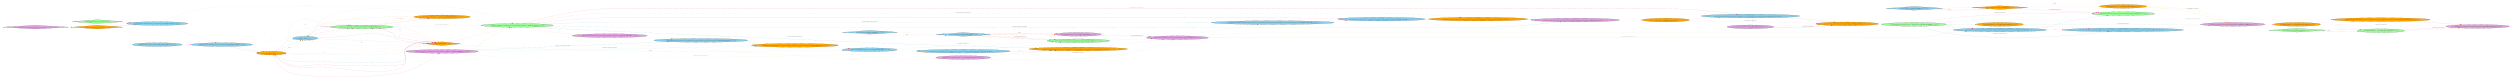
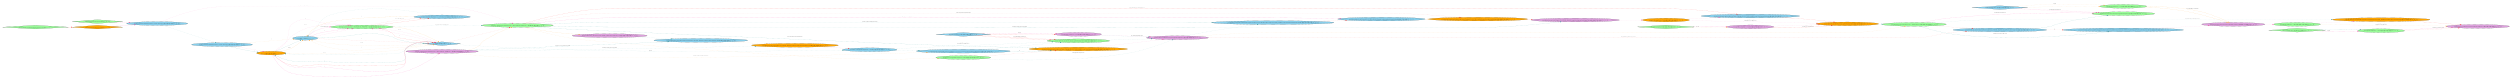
(2123, 6) -> (2123, 6)
(1914, 8) -> none
(2000, 8) -> (2000, 8)
(442, 17) -> (442, 17)
(2000, 24) -> none
(2297, 24) -> (2297, 24)
(35, 27) -> (35, 27)
none -> (1666, 27)
(870, 32) -> none
(442, 44) -> (442, 44)
(157, 45) -> none
(963, 58) -> (963, 58)
